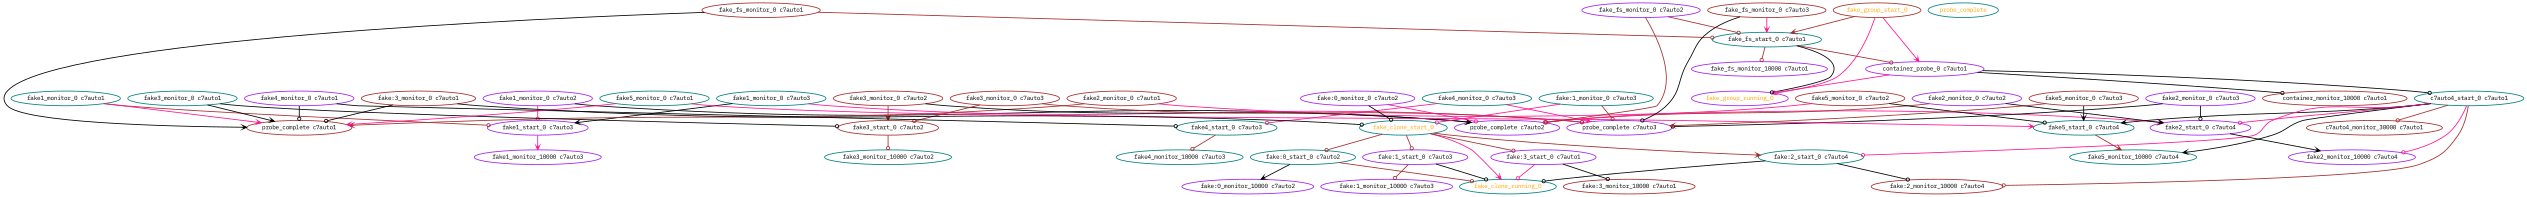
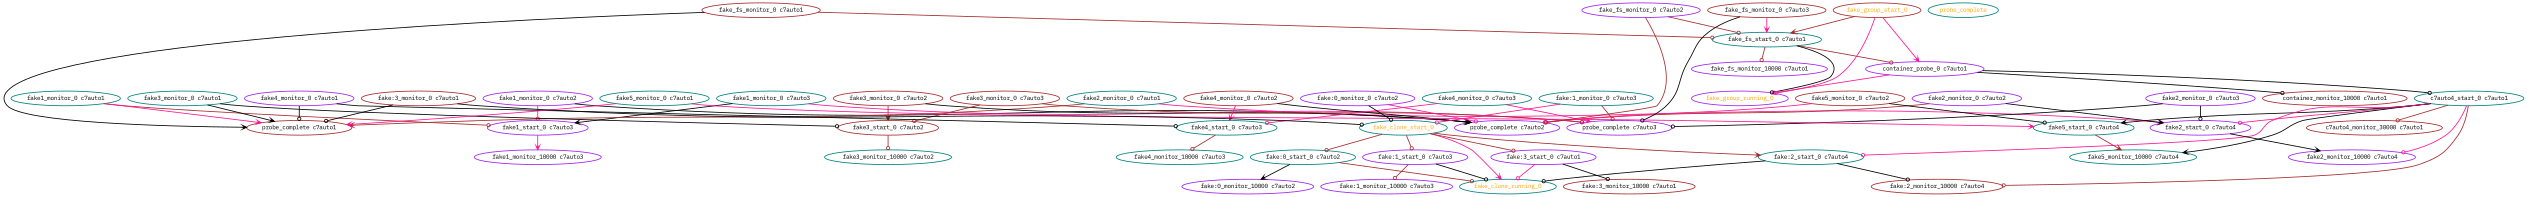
(1122, 98) -> (1122, 98)
none -> (1238, 98)
(2084, 98) -> none
